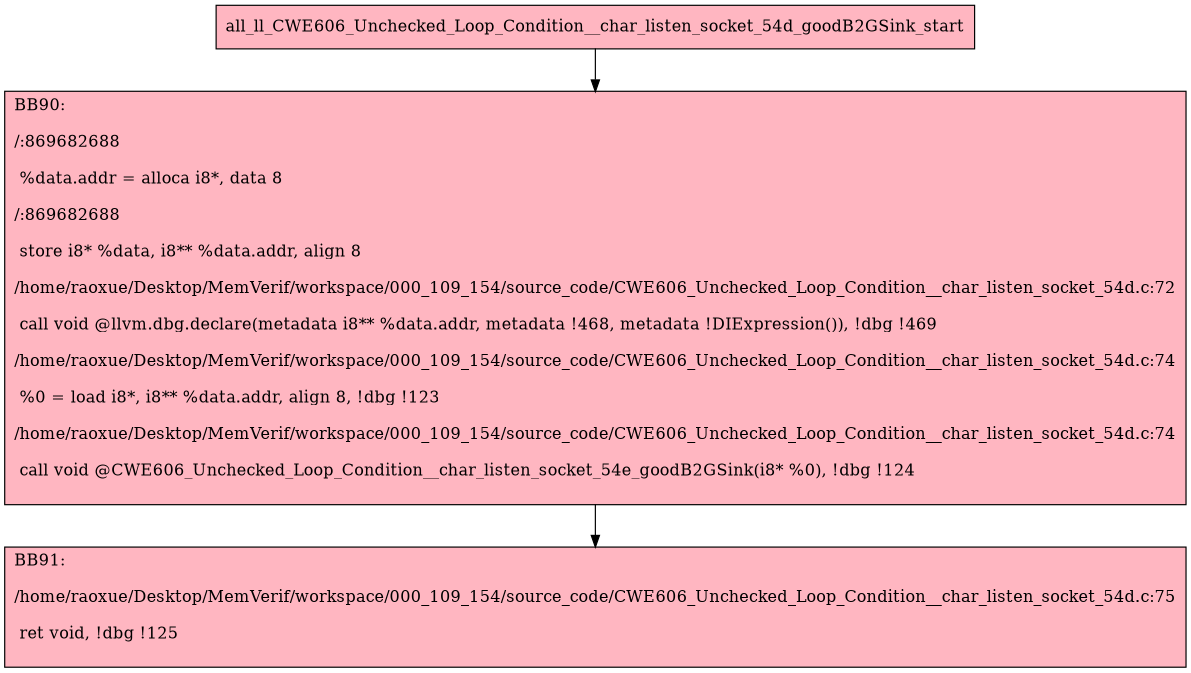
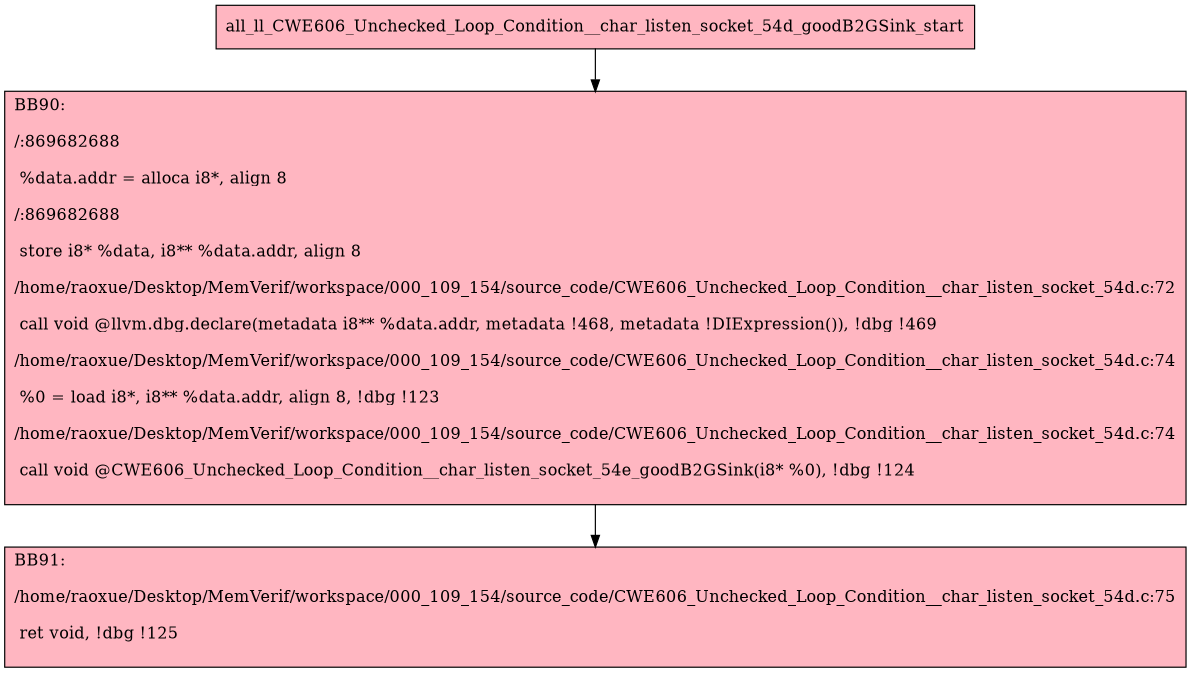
(149, 178) -> (151, 178)
